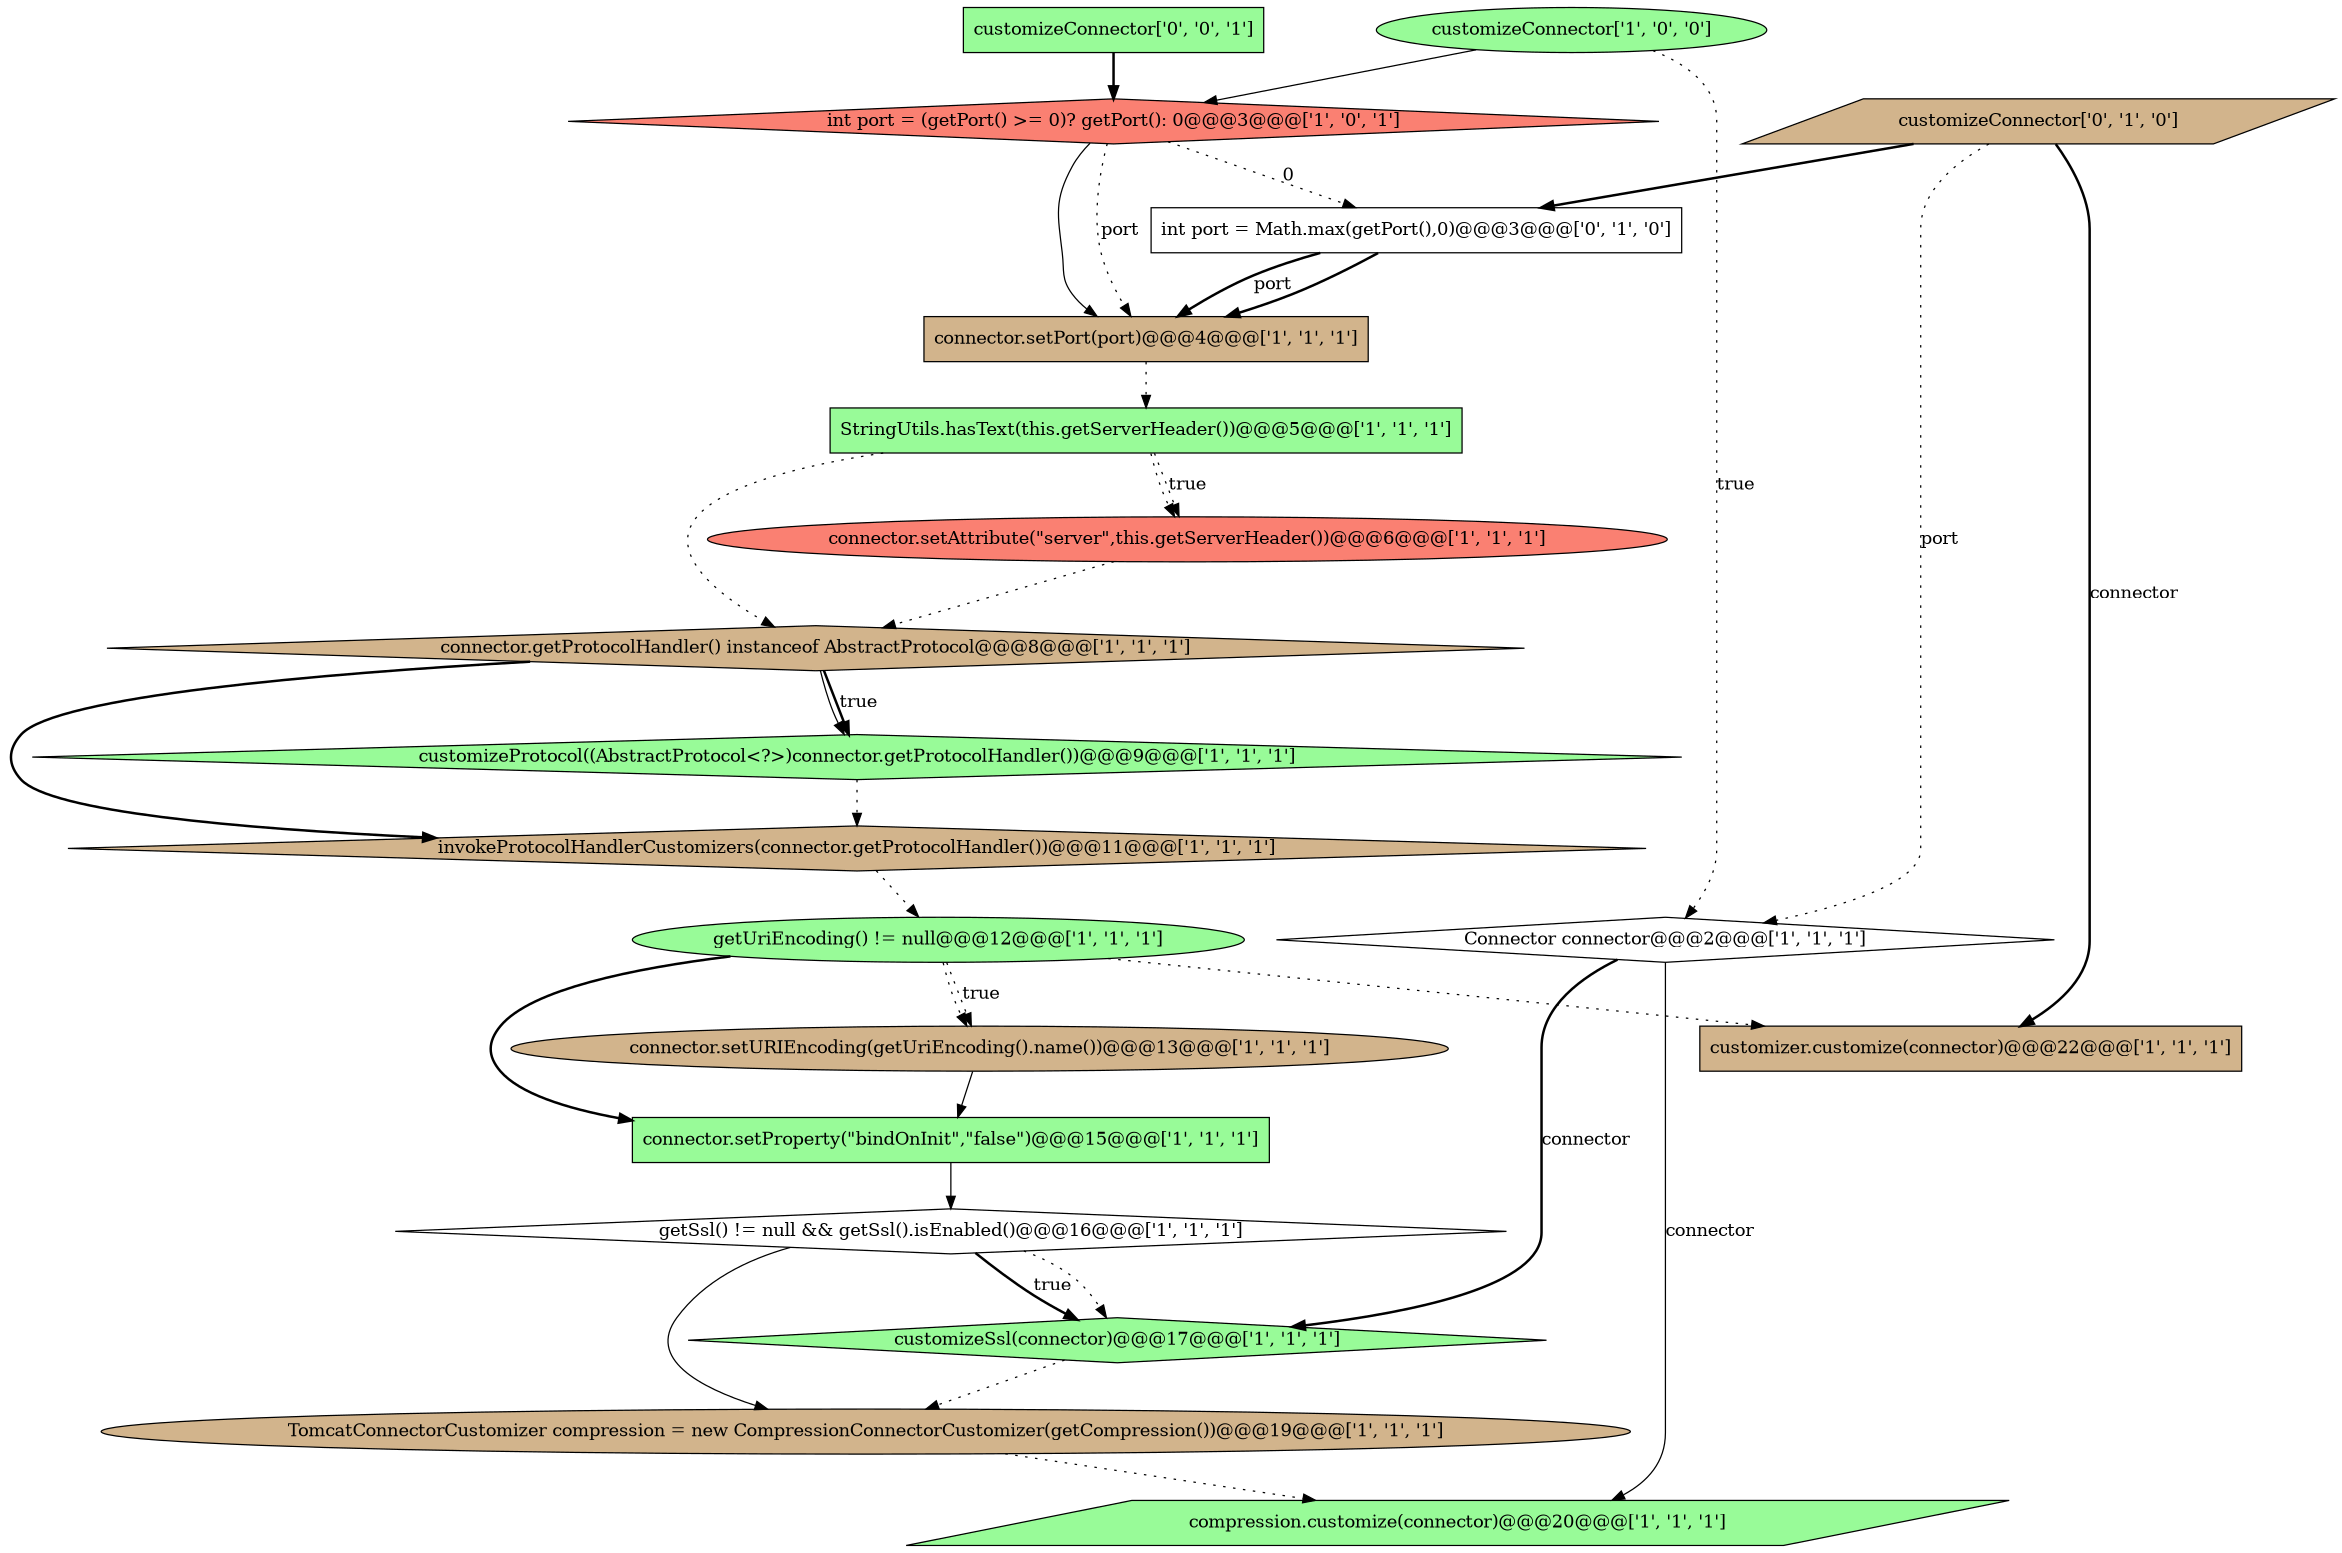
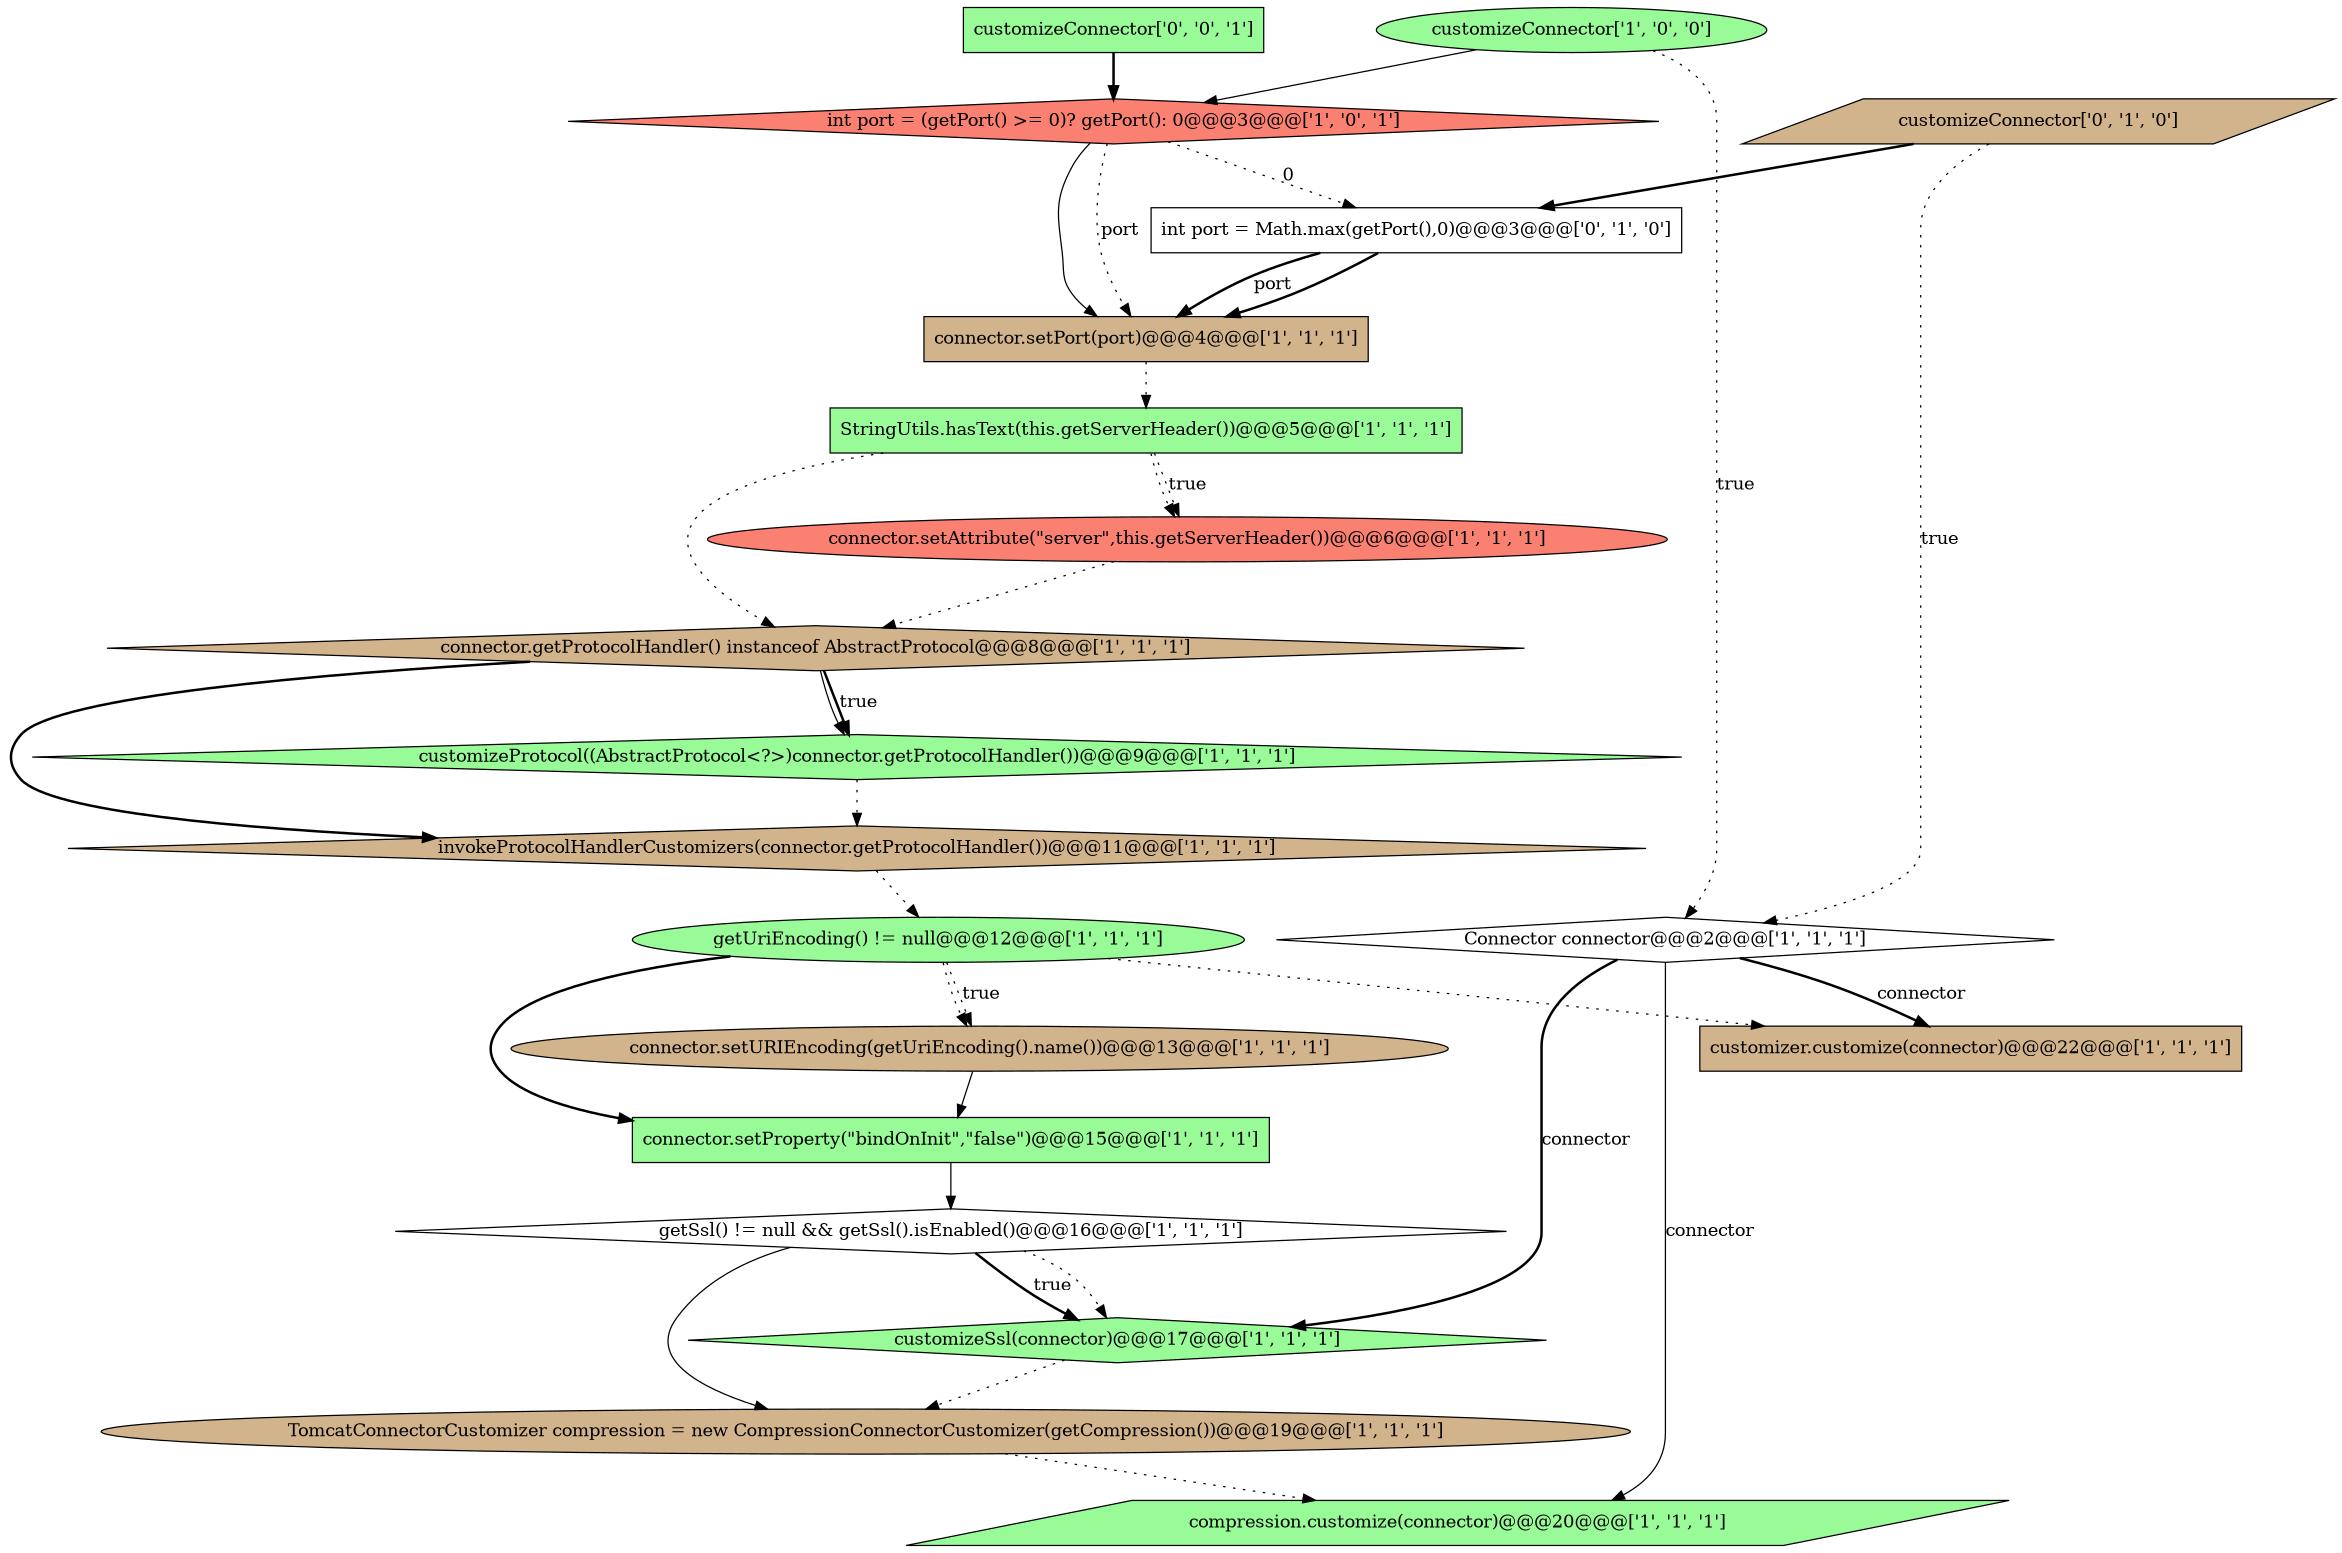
(1940, 539) -> (1940, 539)
(2090, 590) -> (1830, 985)
